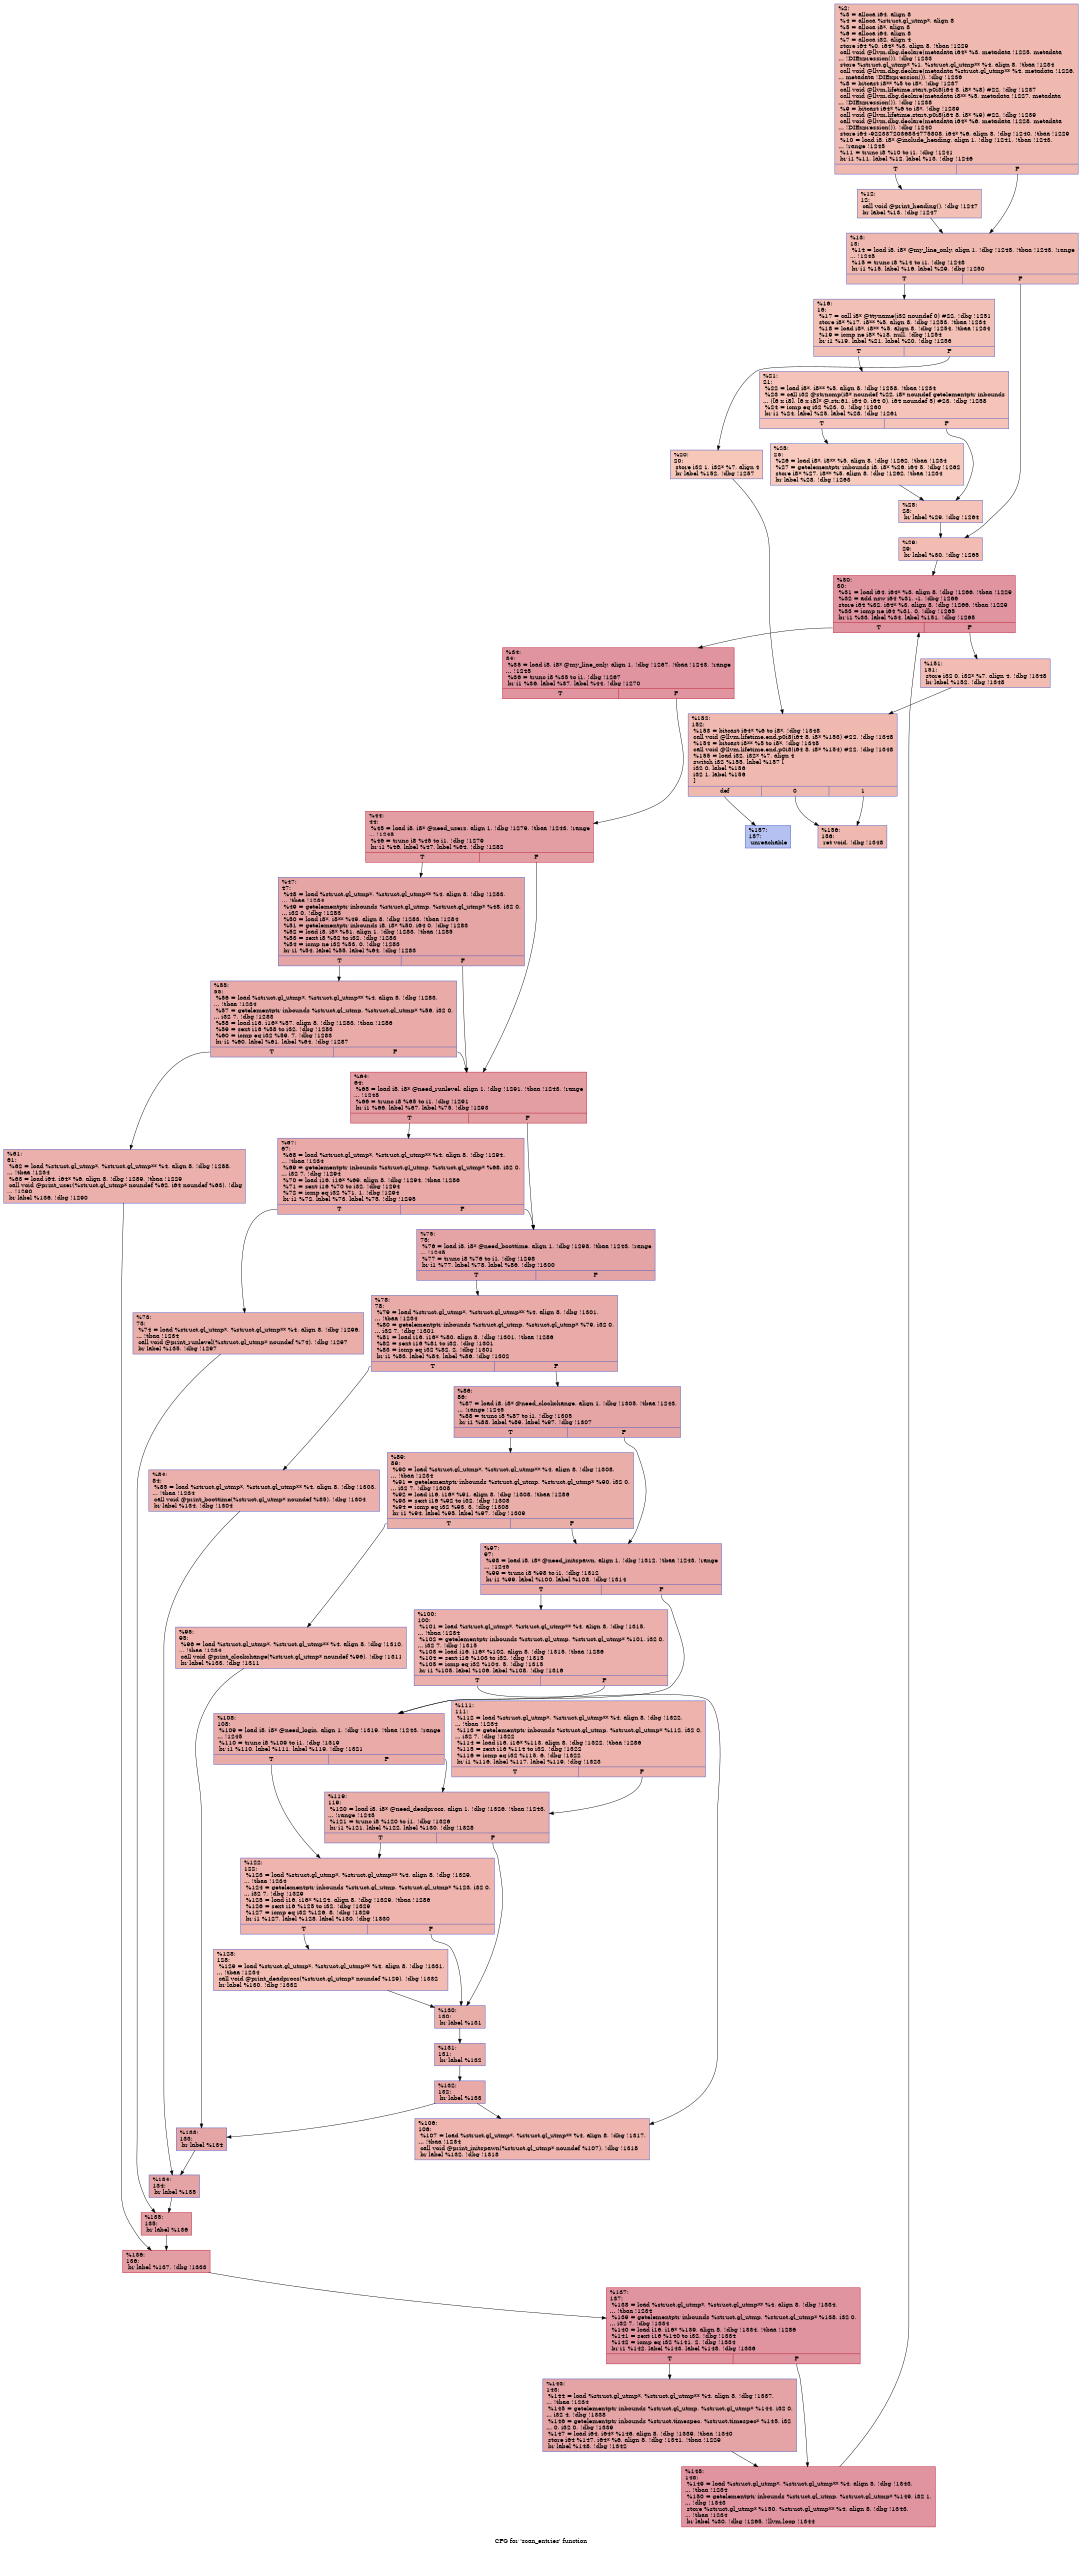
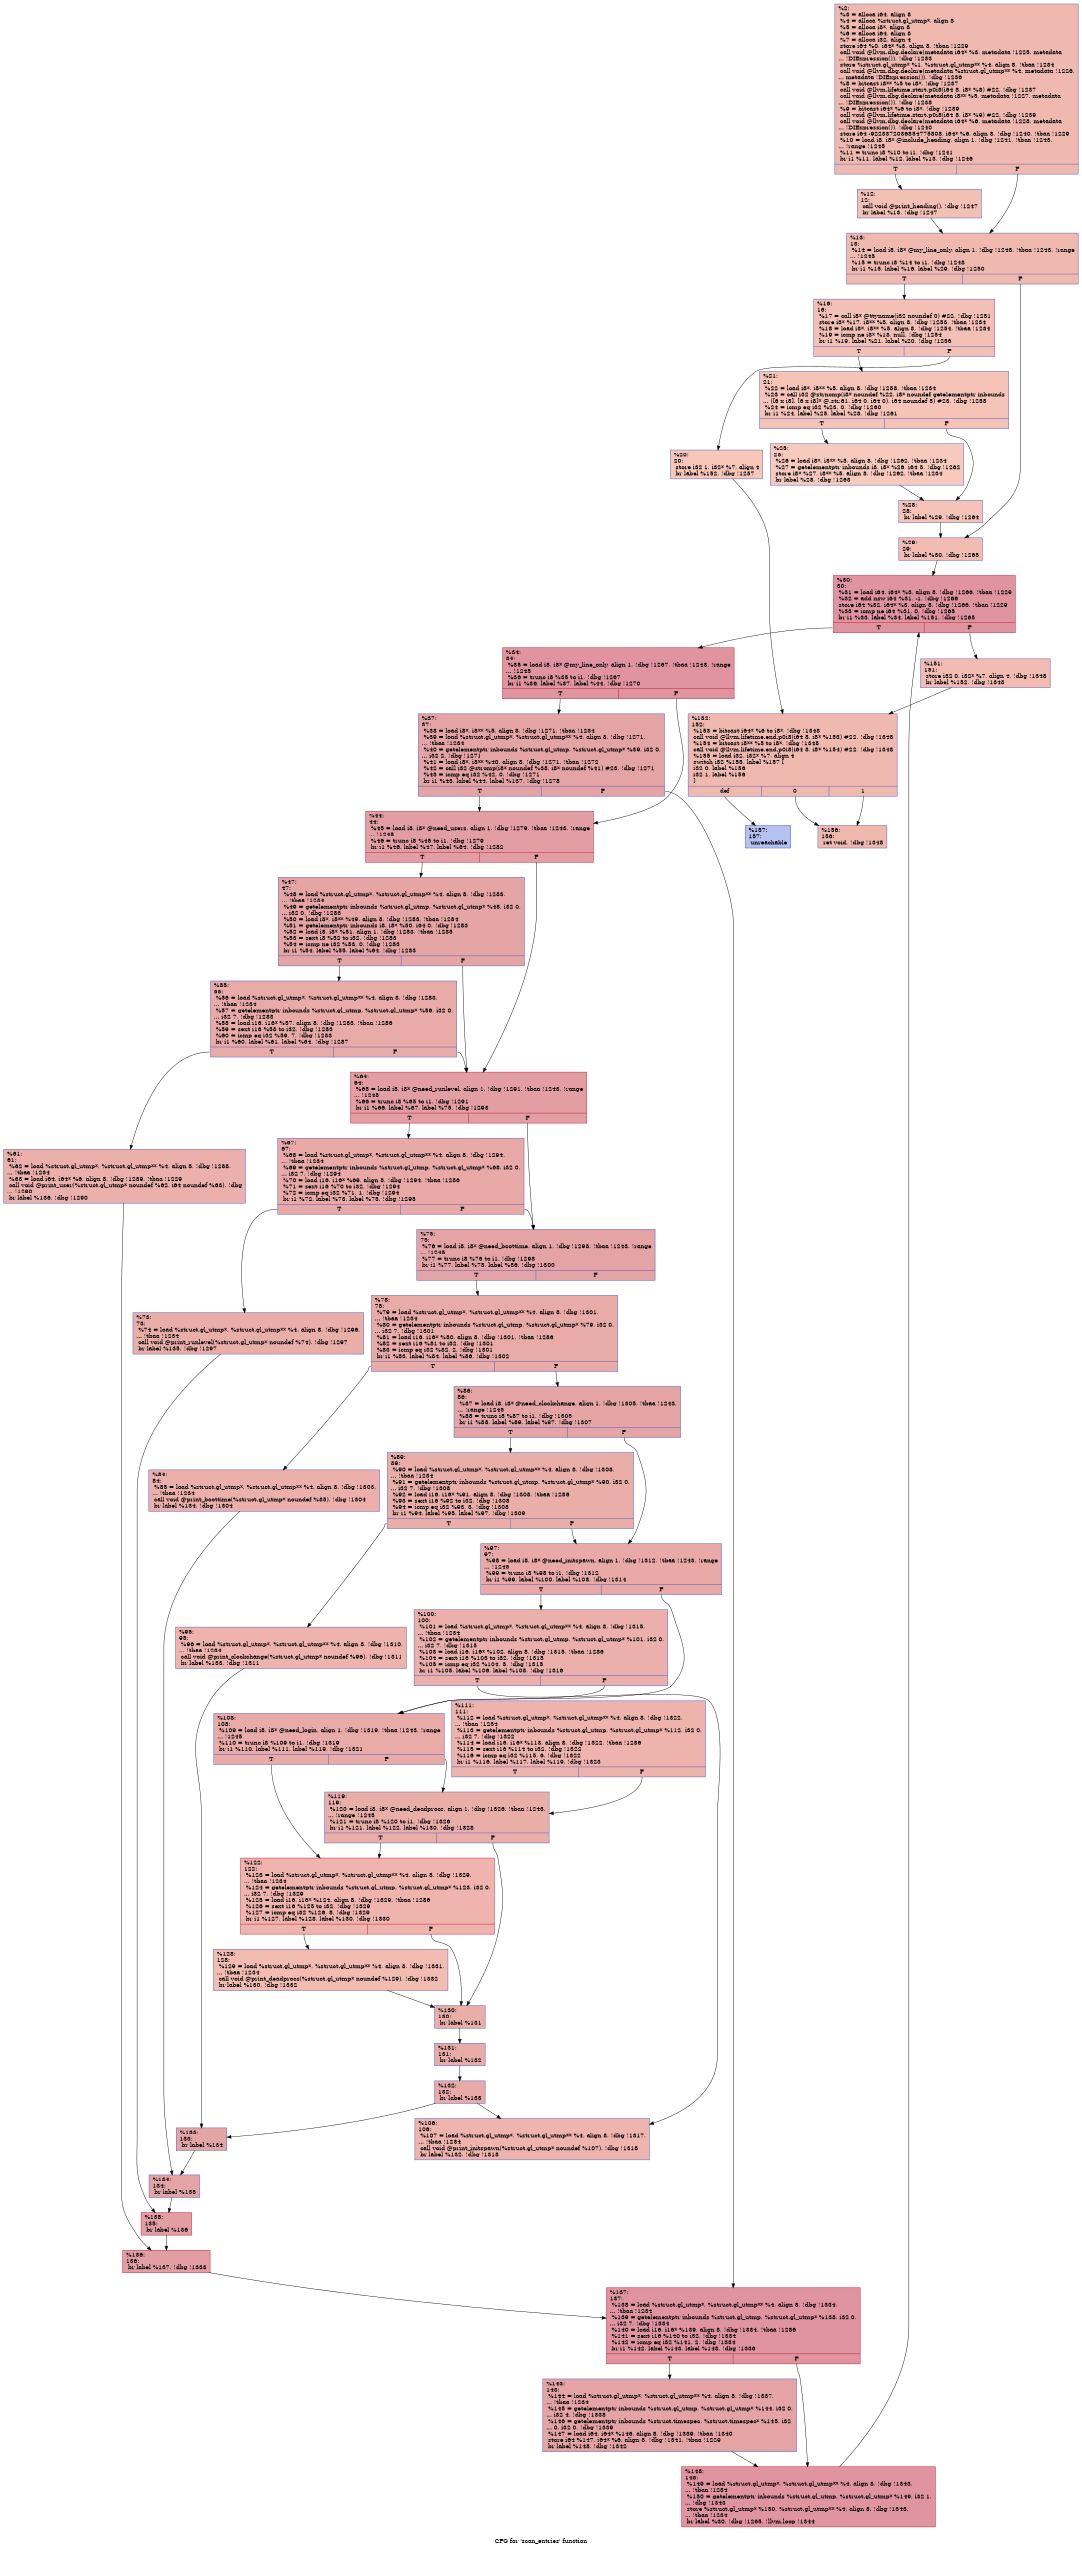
none -> (541, 755)
(367, 1896) -> (367, 1896)
